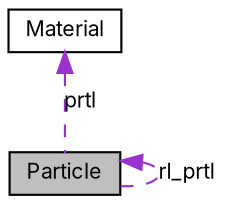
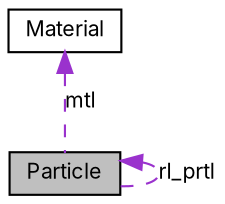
(81, 102) -> (81, 102)
